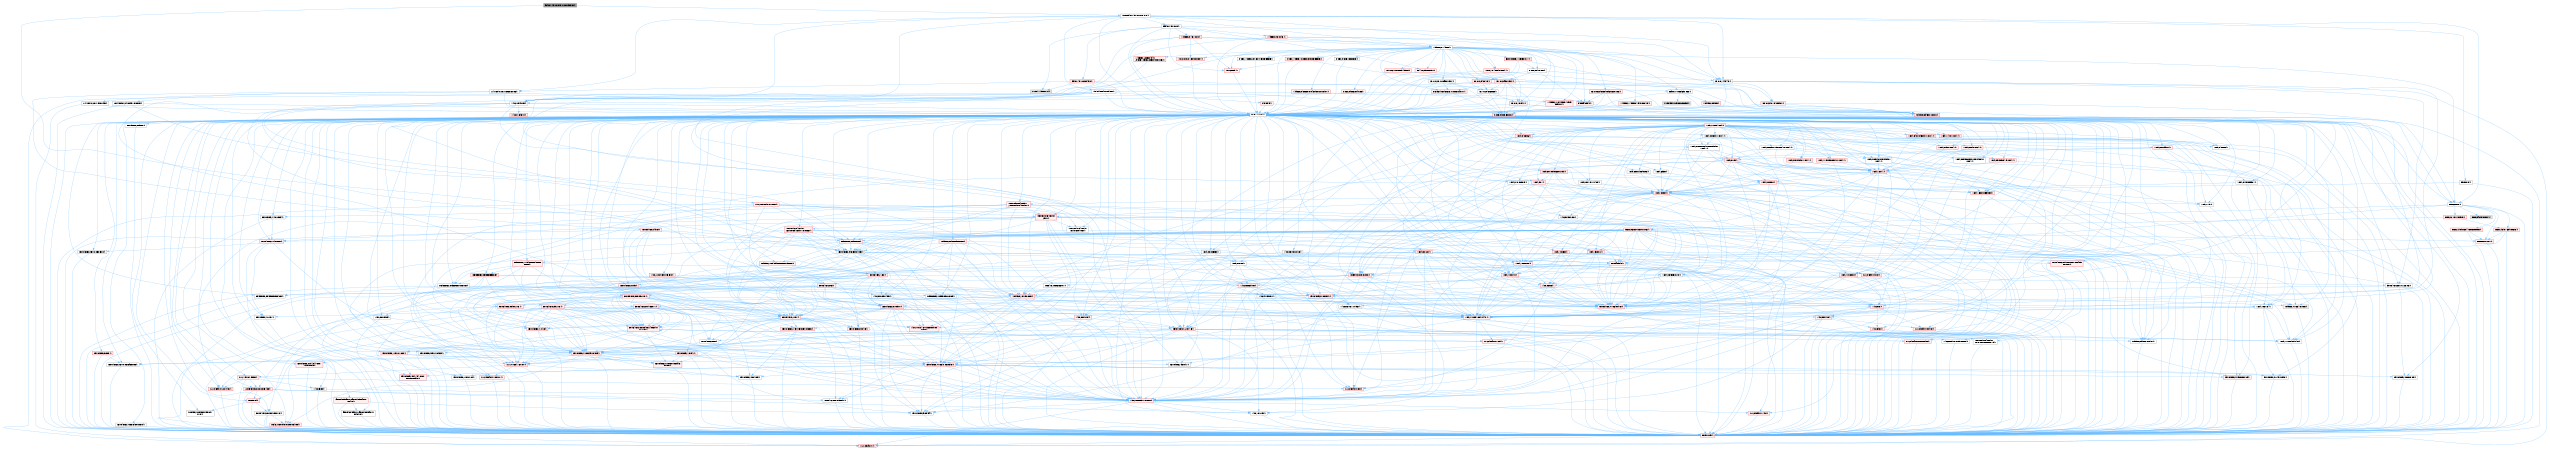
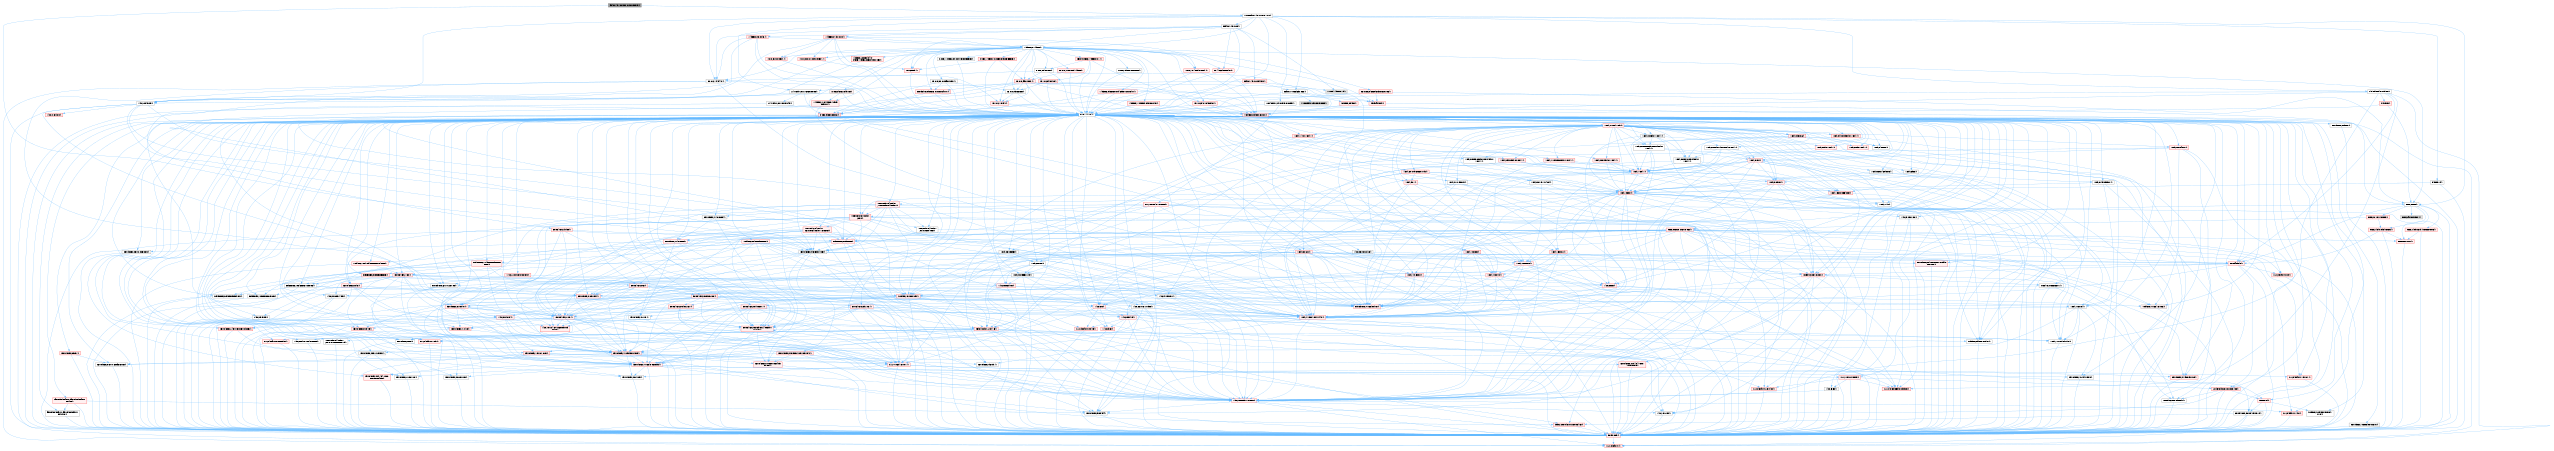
none -> (776, 59)
(686, 353) -> (795, 353)
(1353, 389) -> (1896, 389)
